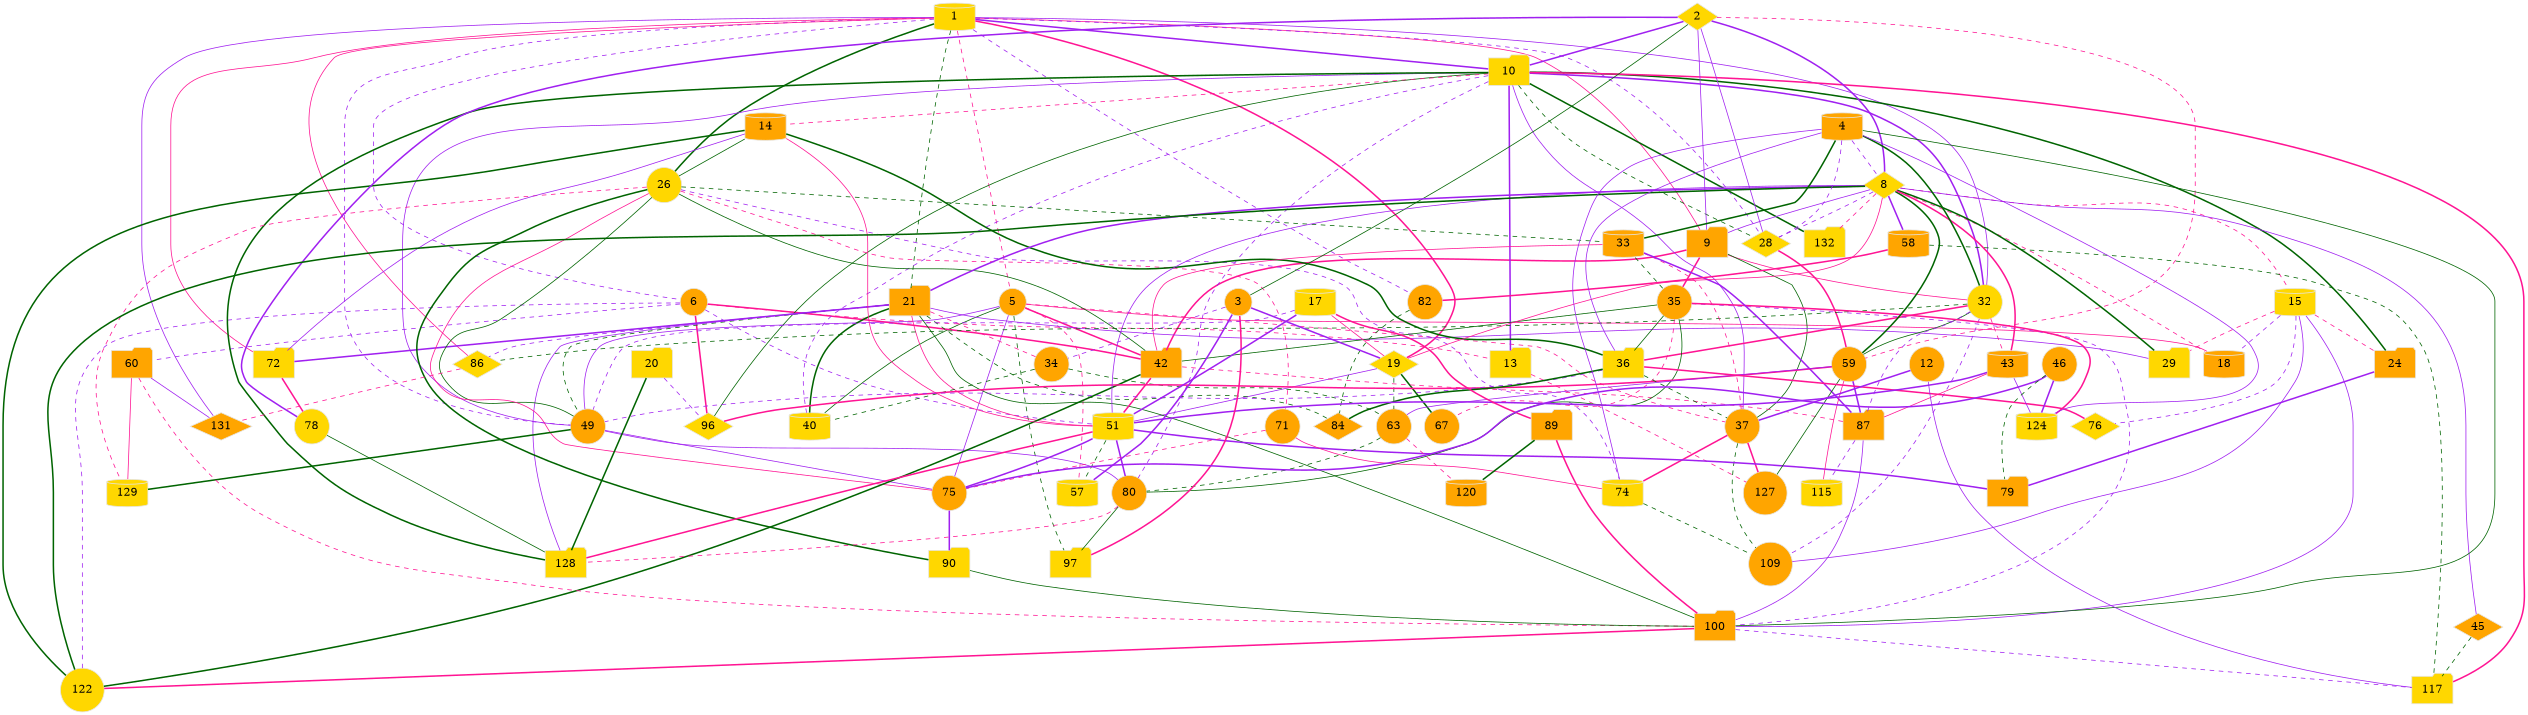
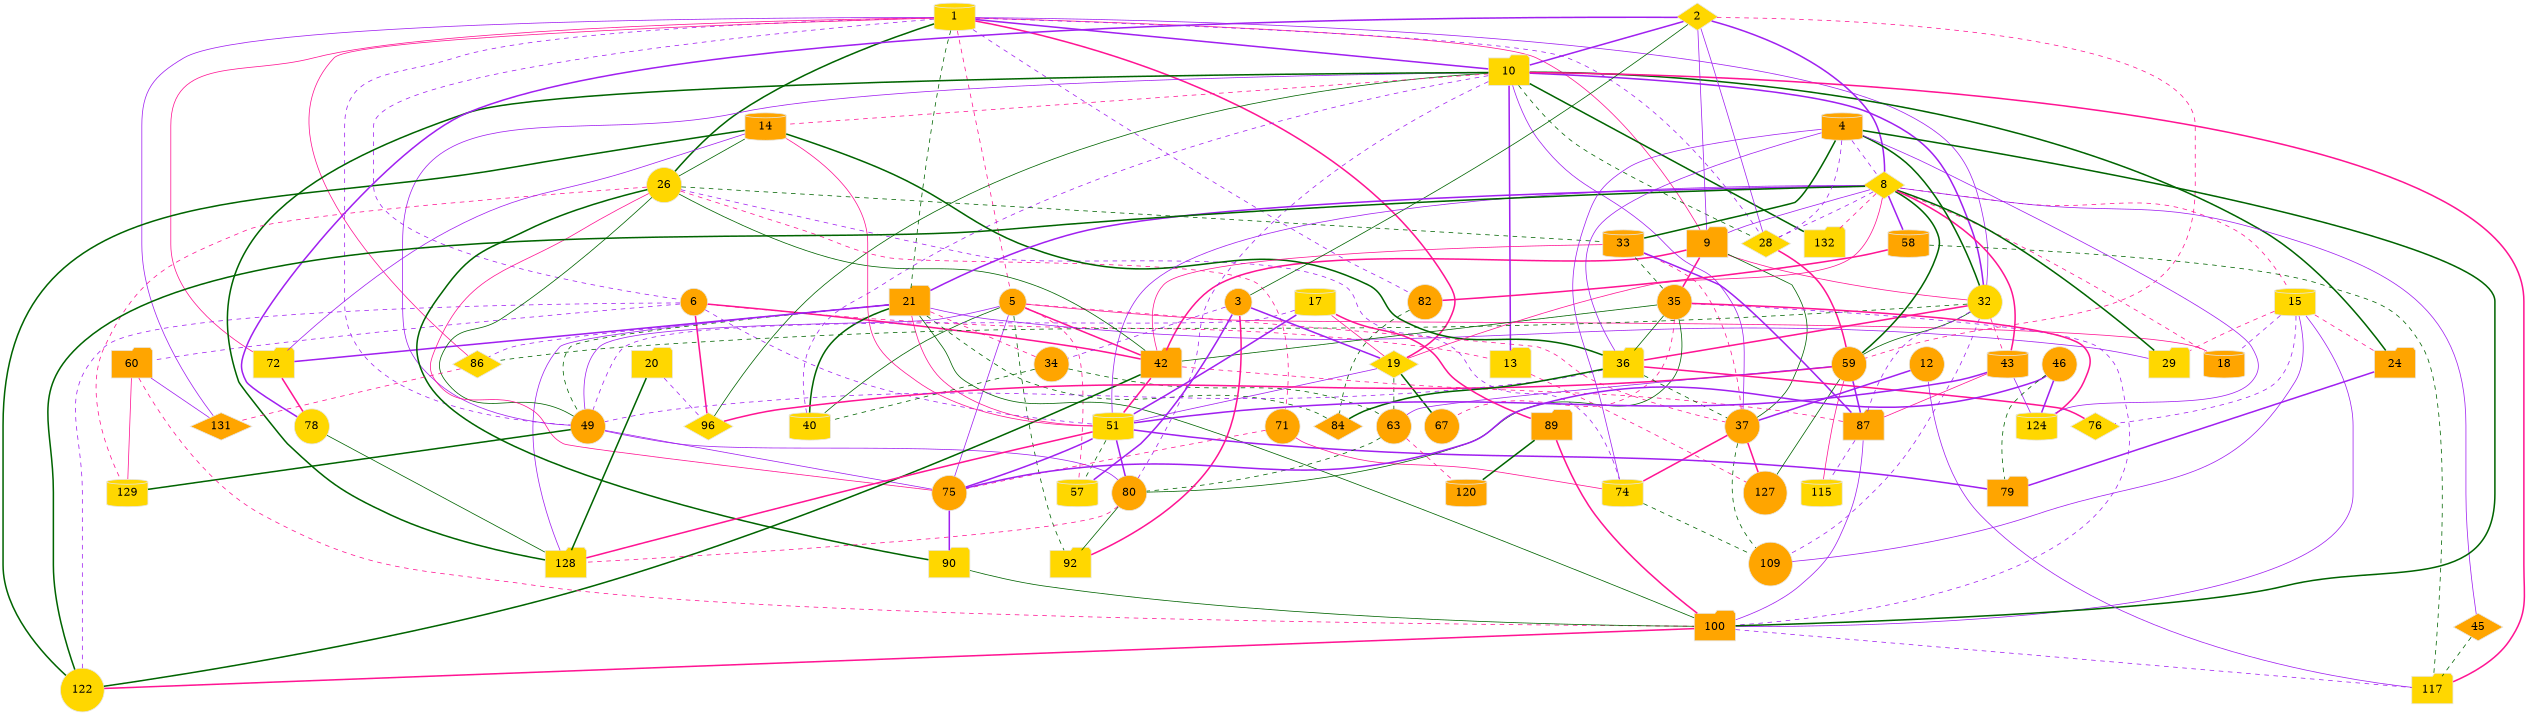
(2495, 470) -> (2495, 470)
(1071, 564) -> (1071, 564)
